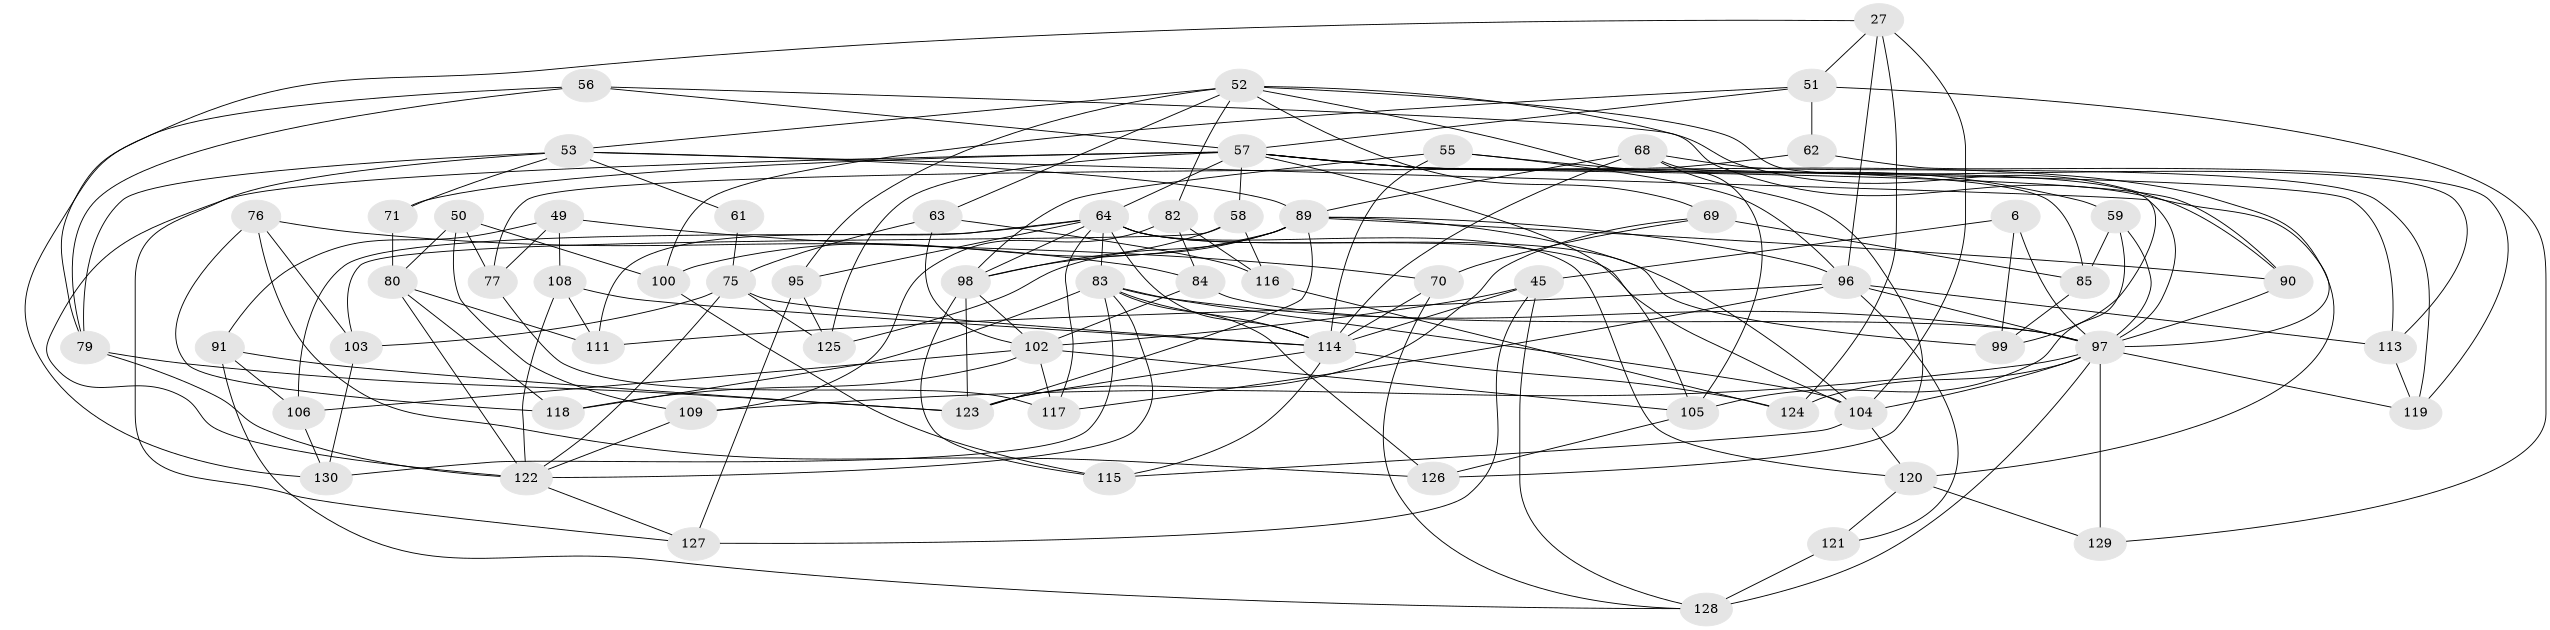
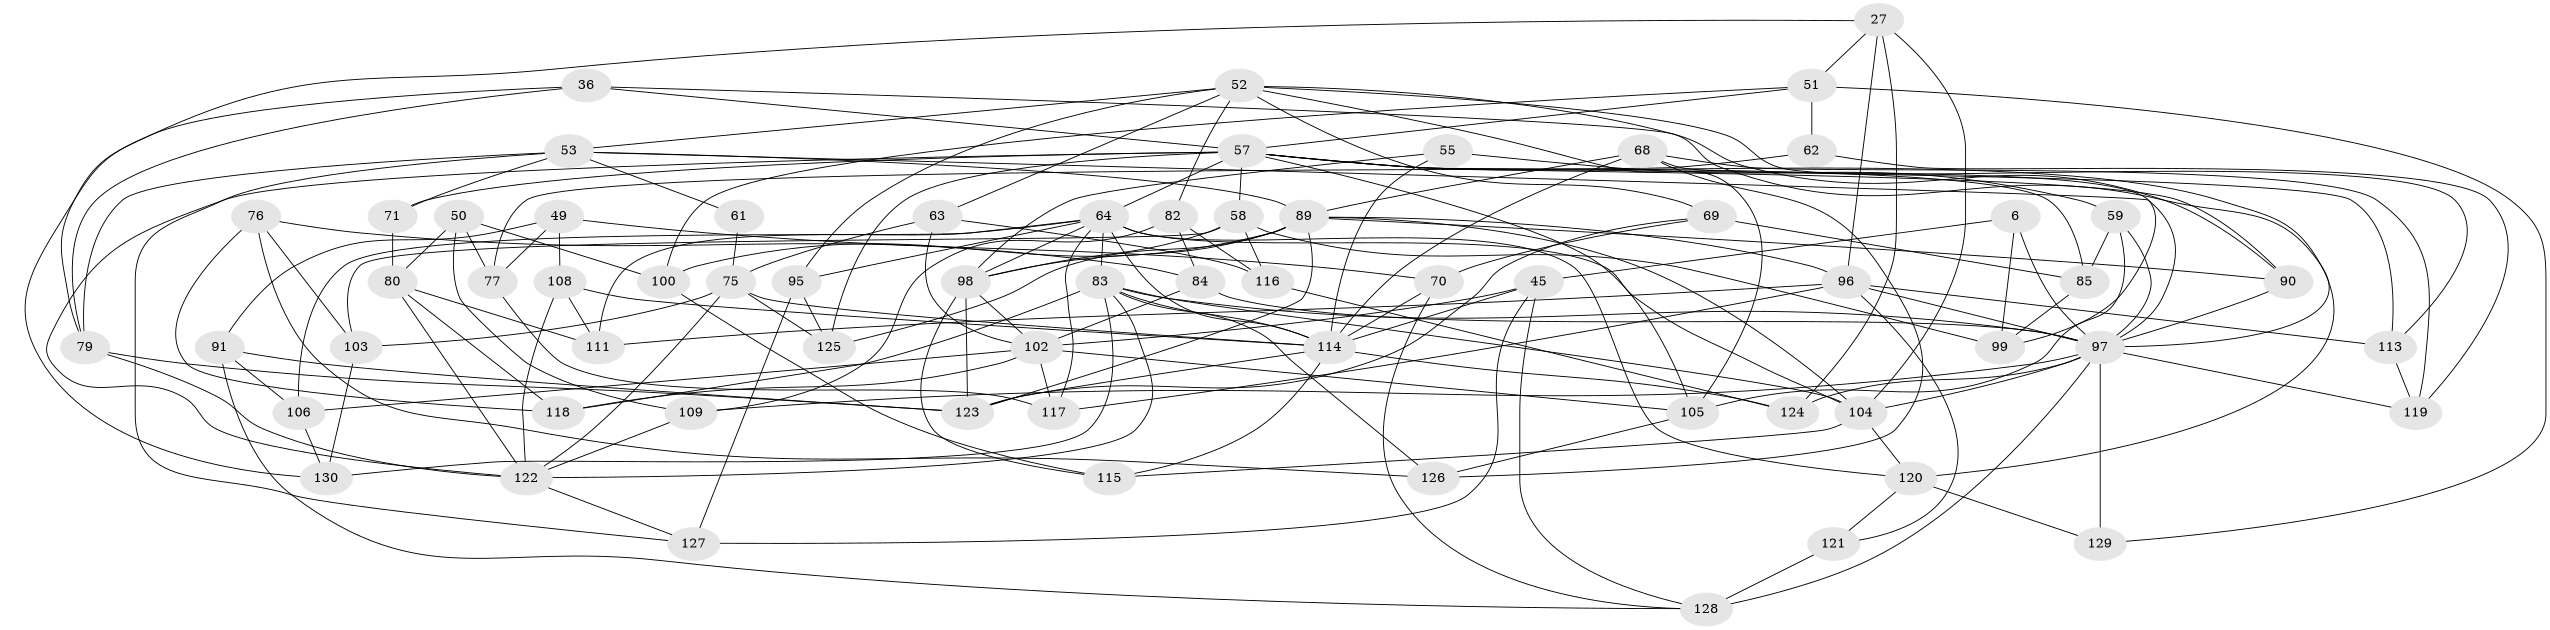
(586, 86) -> (586, 86)
(1713, 190) -> none
(1657, 286) -> (1693, 270)
